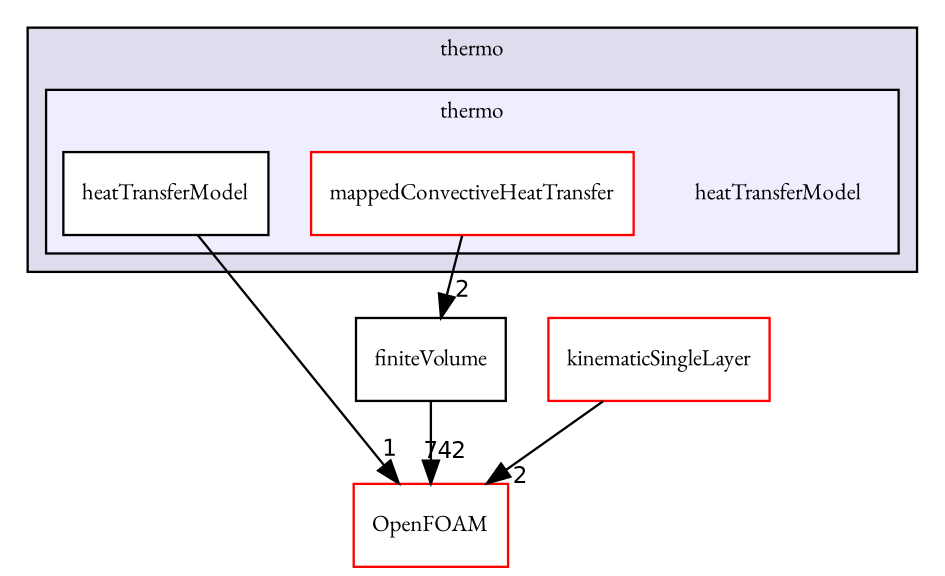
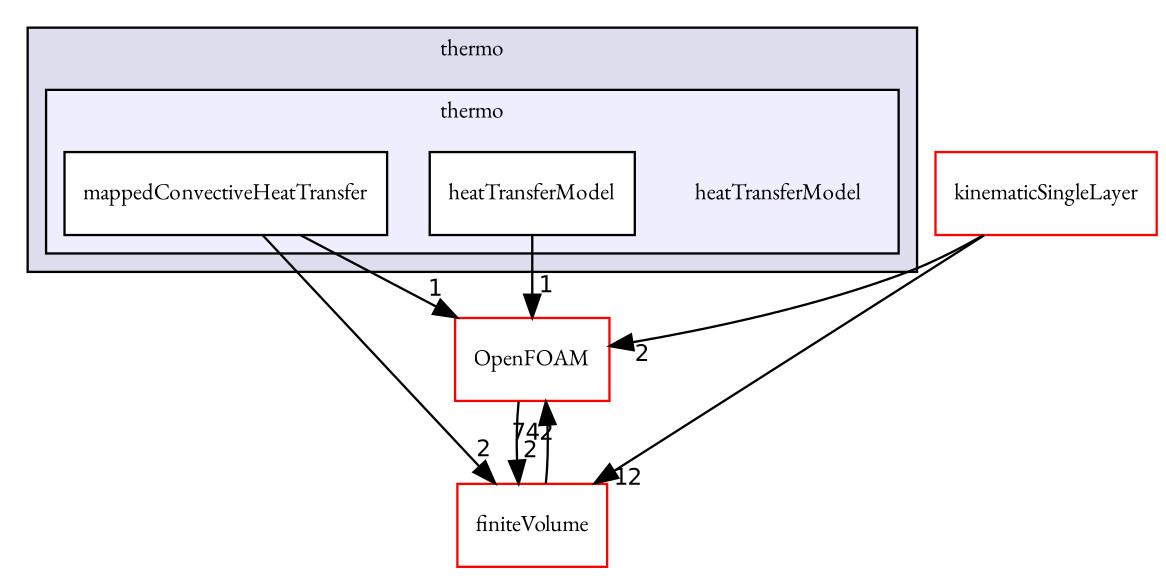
(472, 194) -> (226, 194)
none -> (399, 287)
none -> (799, 353)
(431, 359) -> (532, 525)
none -> (517, 431)
